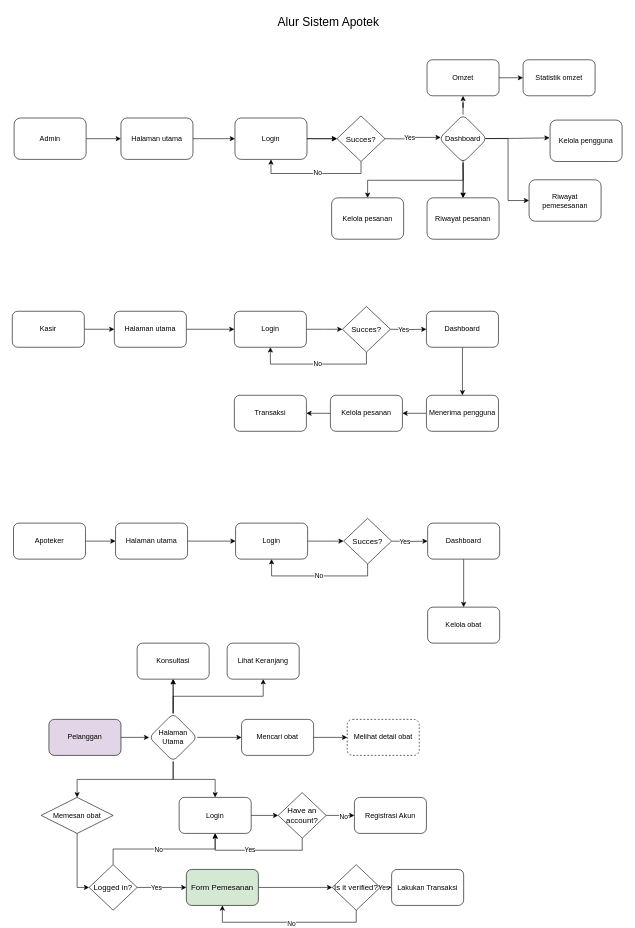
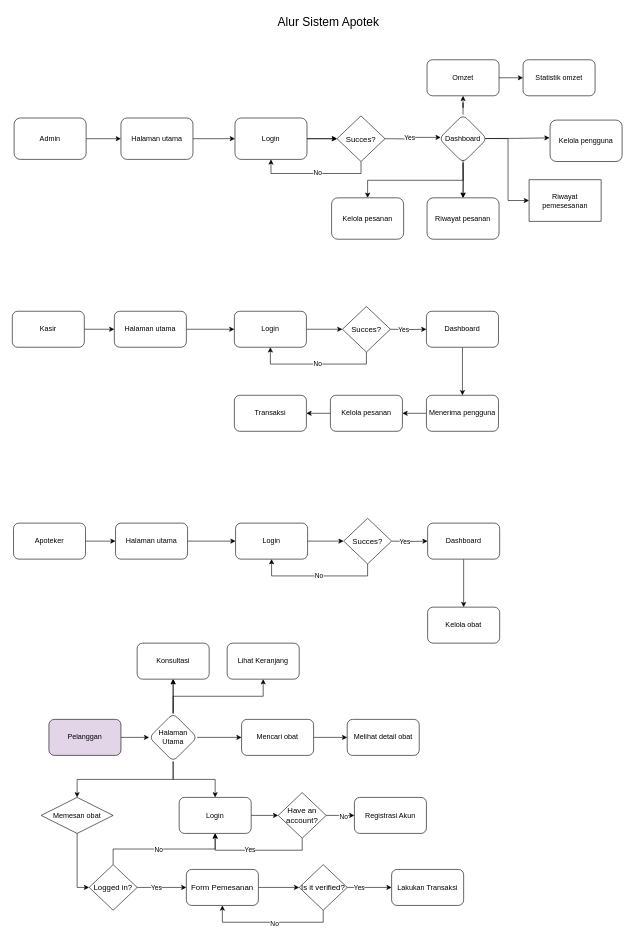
(565, 200) -> (565, 200)
(383, 737) -> (383, 737)
(222, 887) -> (222, 887)
(356, 887) -> (323, 887)
